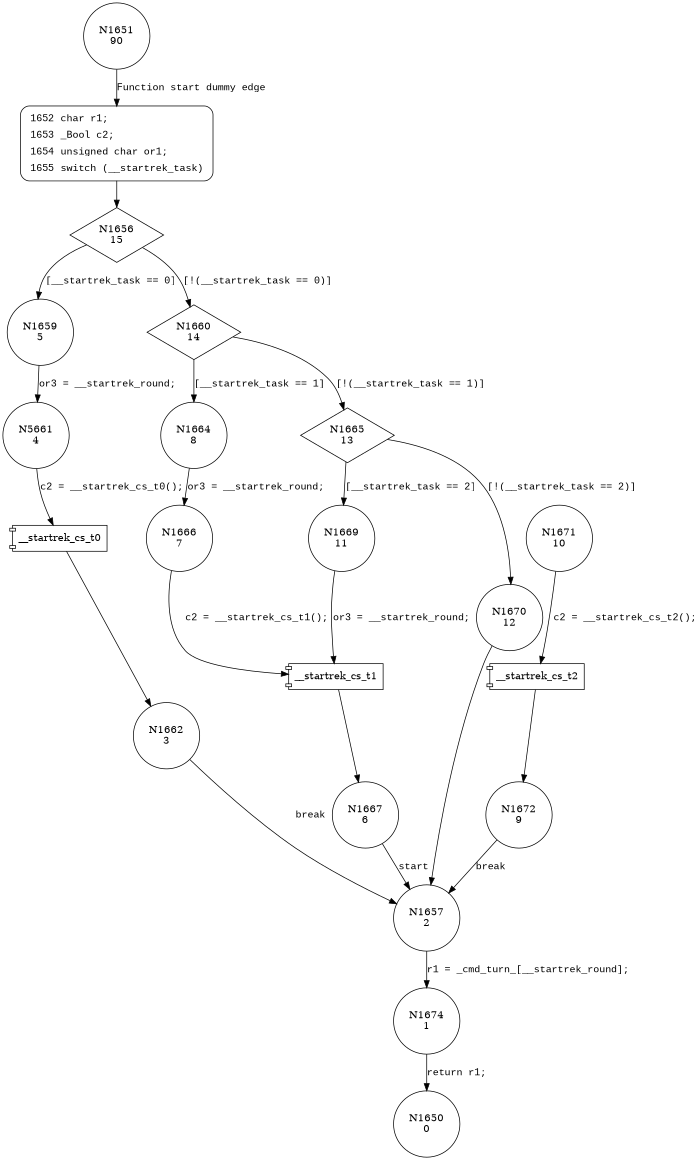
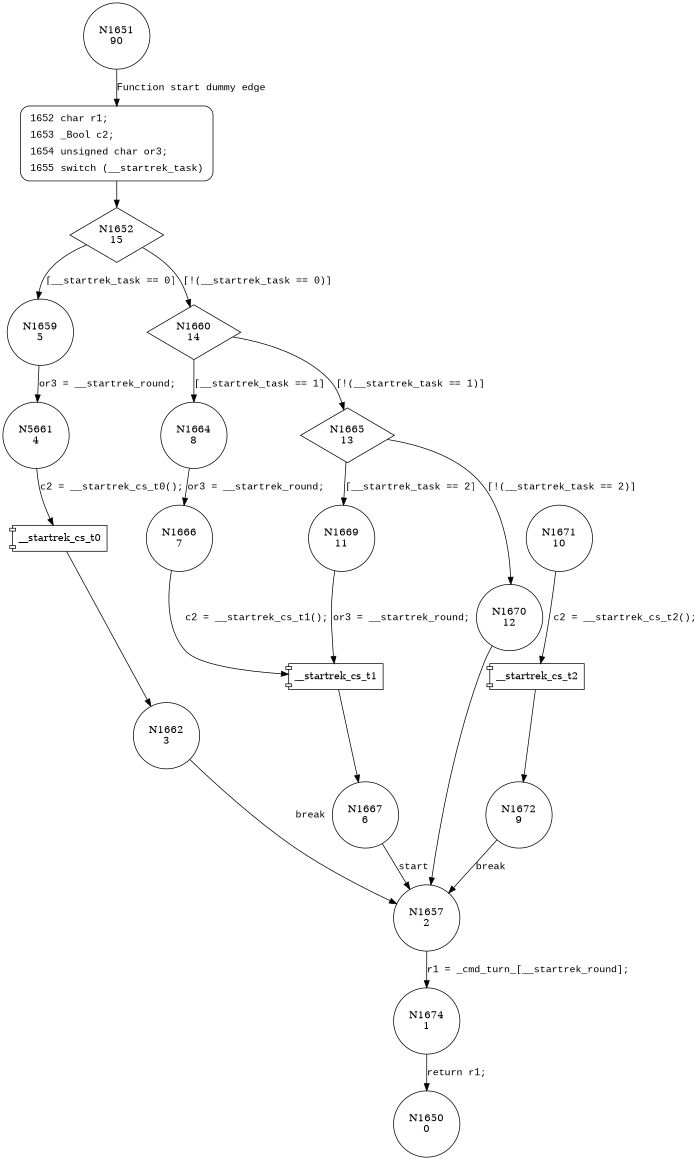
(114, 151) -> (114, 151)
(117, 235) -> (117, 235)
